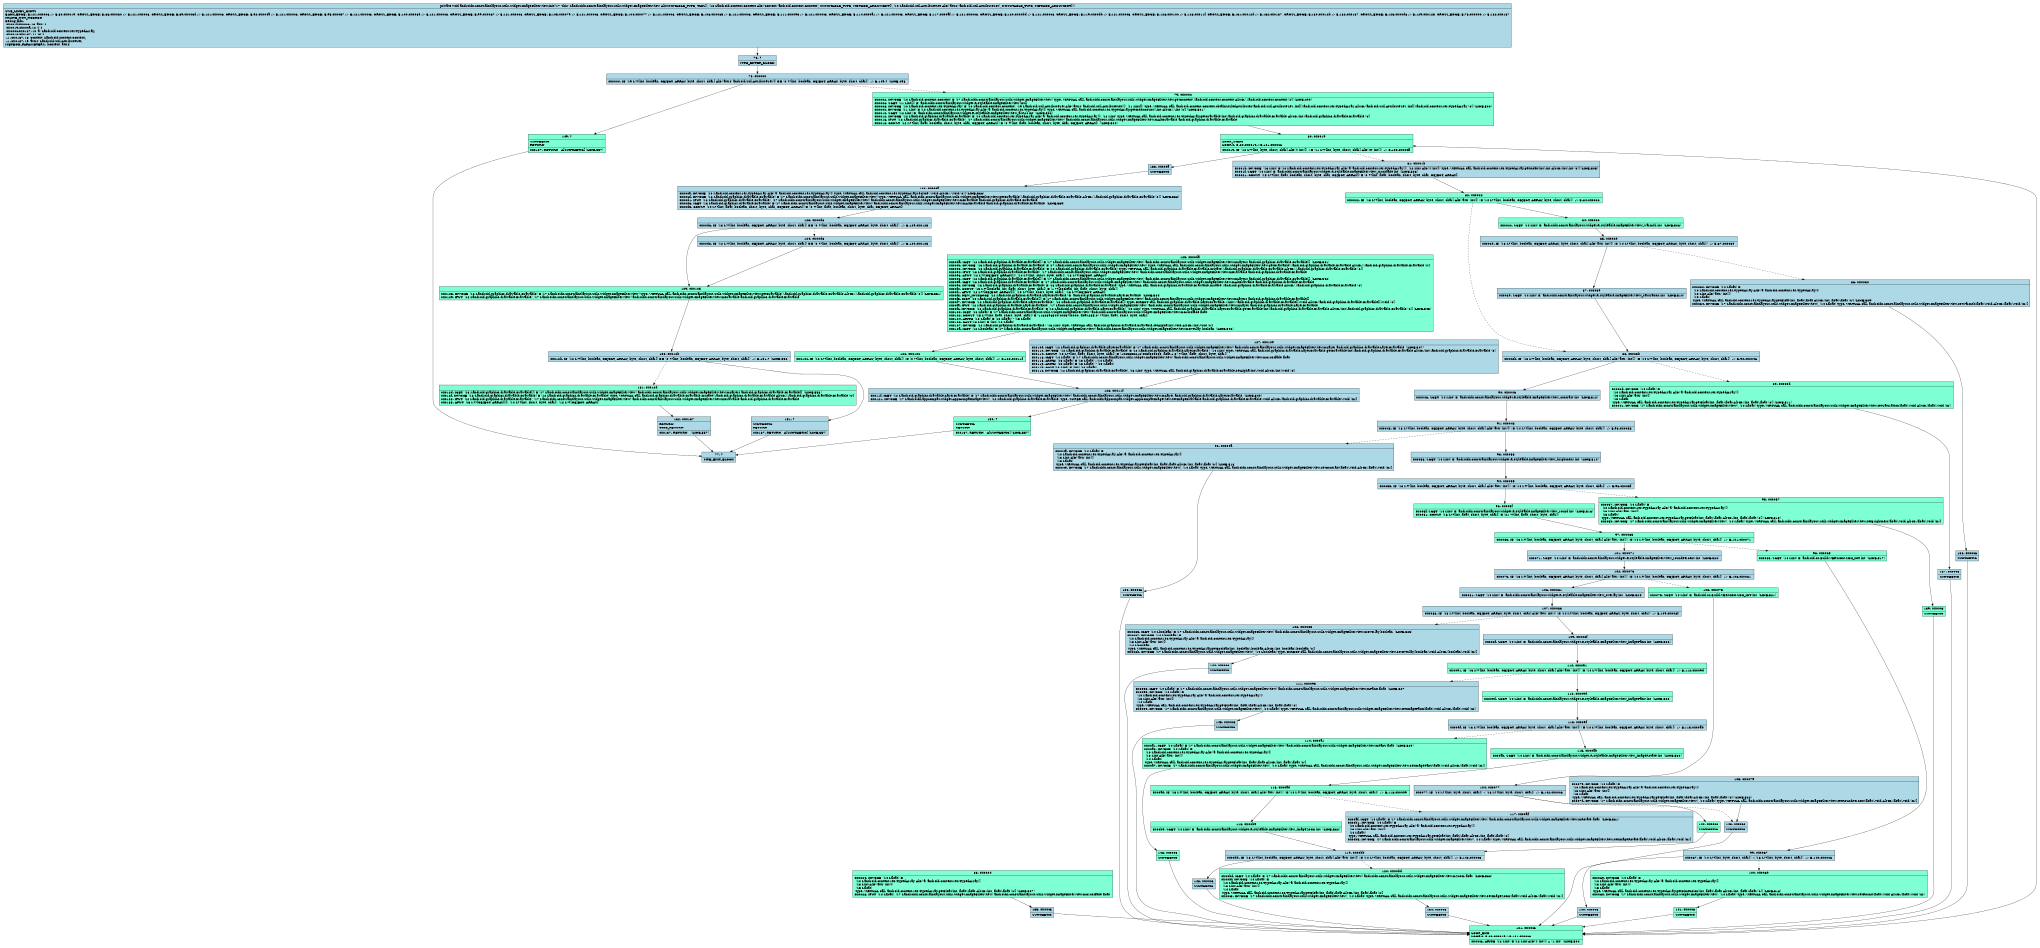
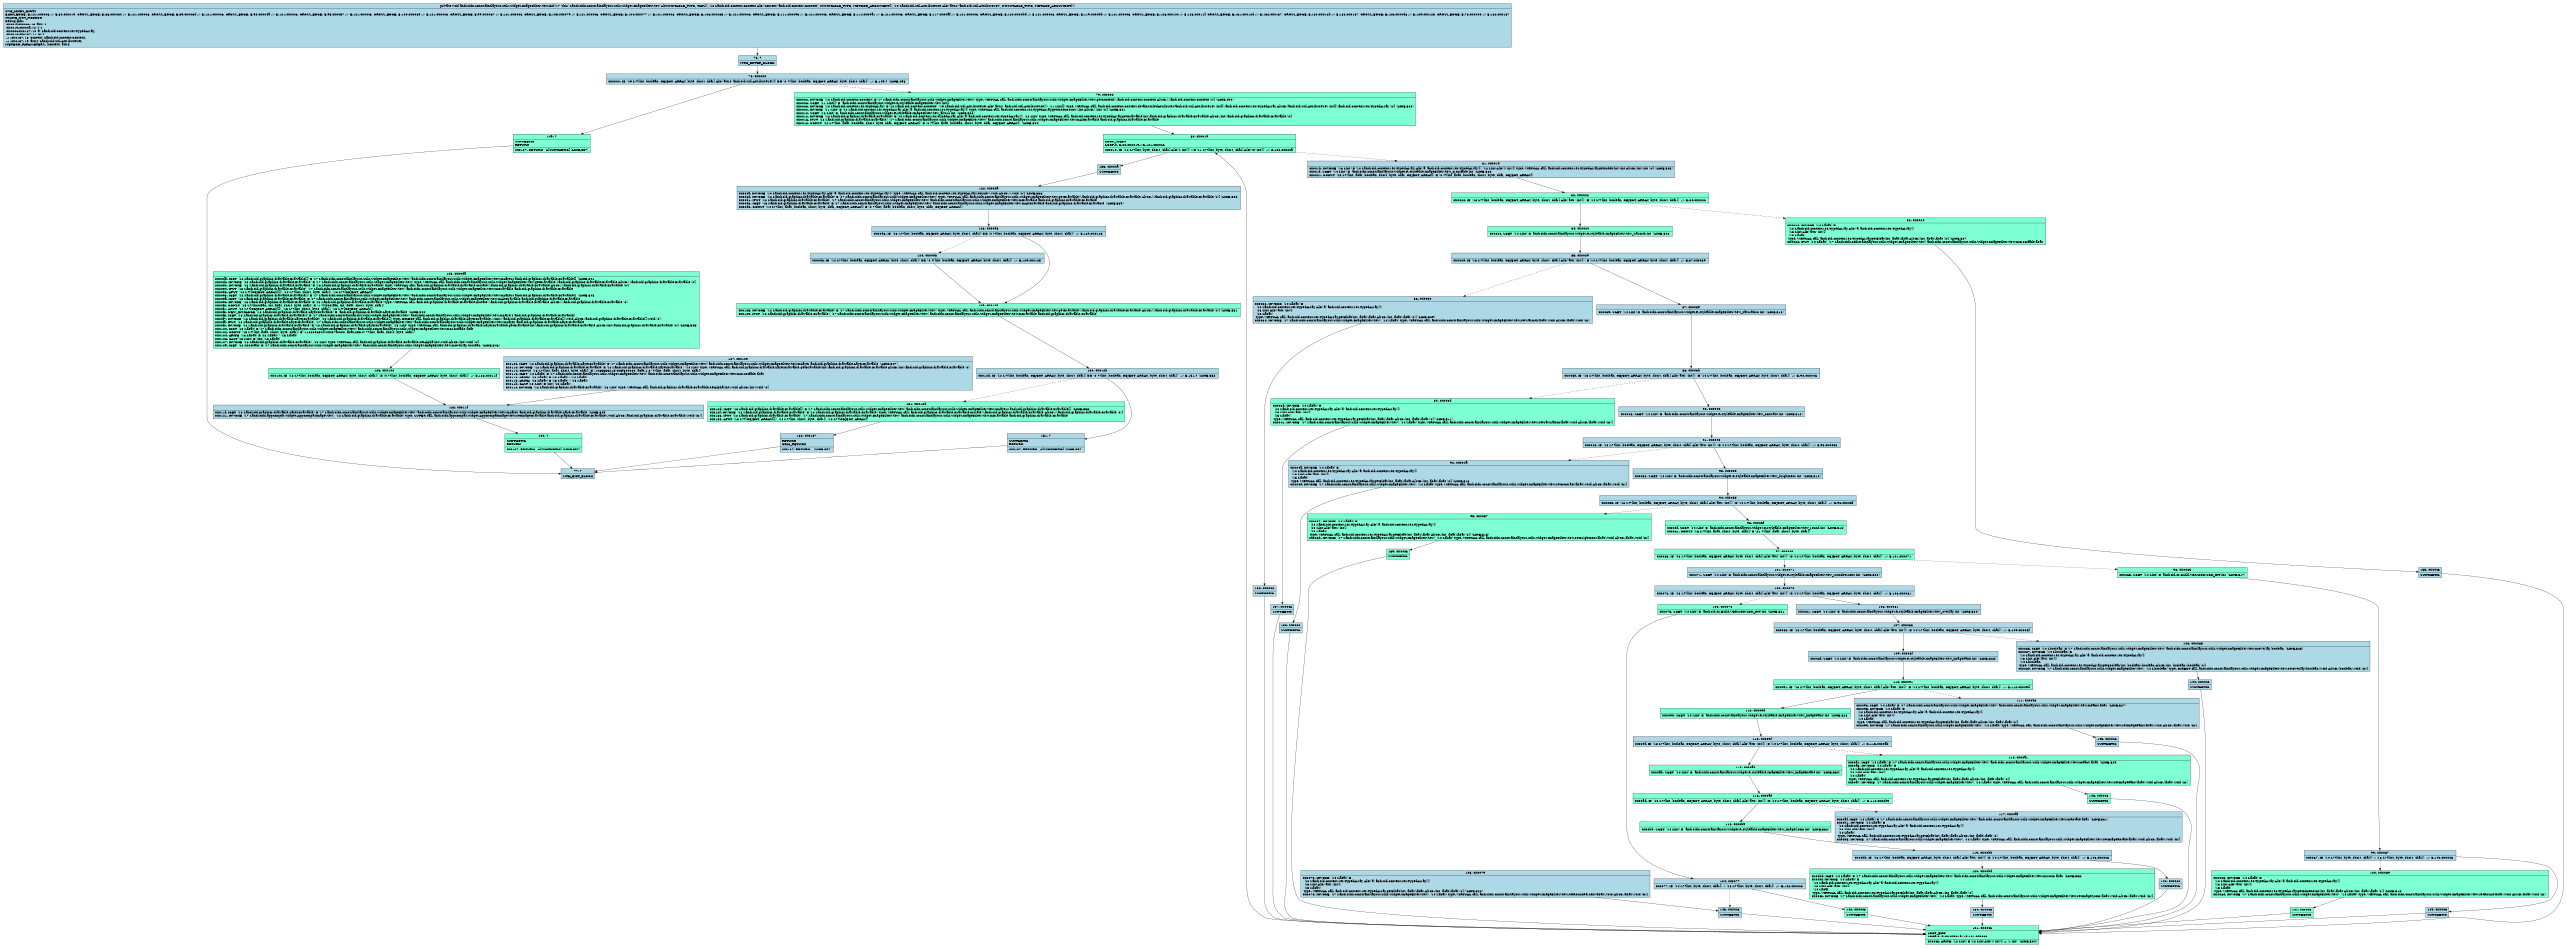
(1478, 305) -> (1707, 211)
(1598, 848) -> (1898, 920)
